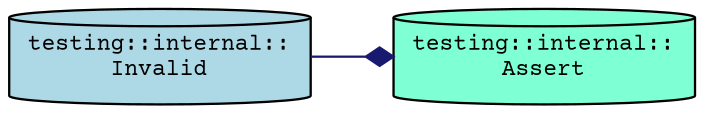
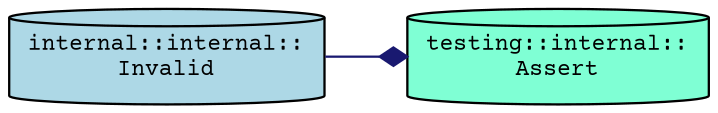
(160, 57) -> (167, 57)
